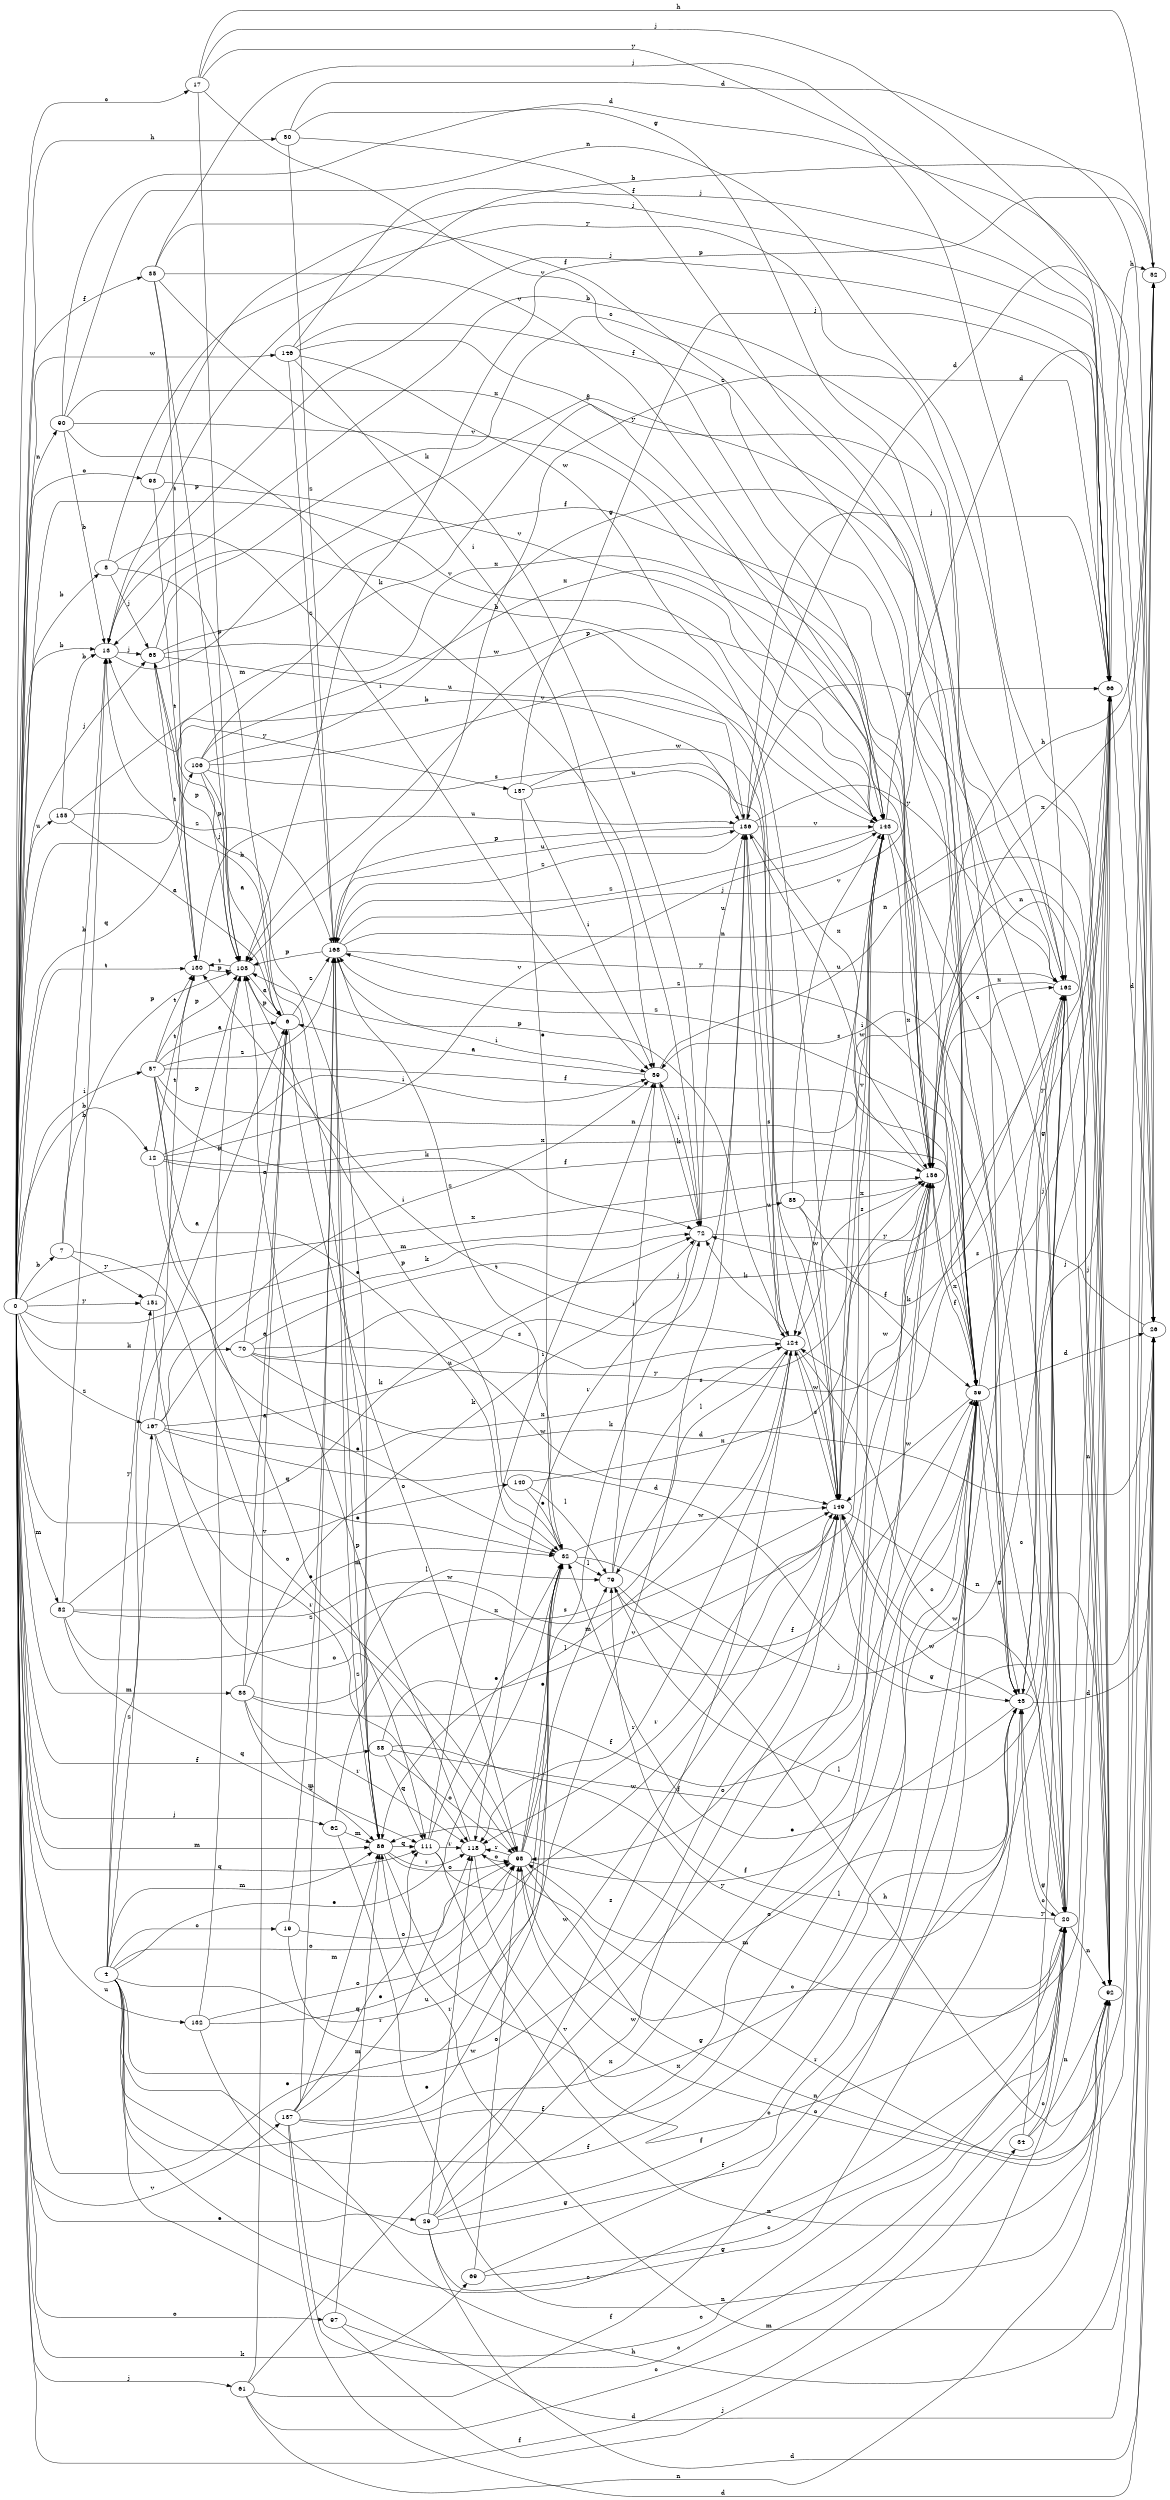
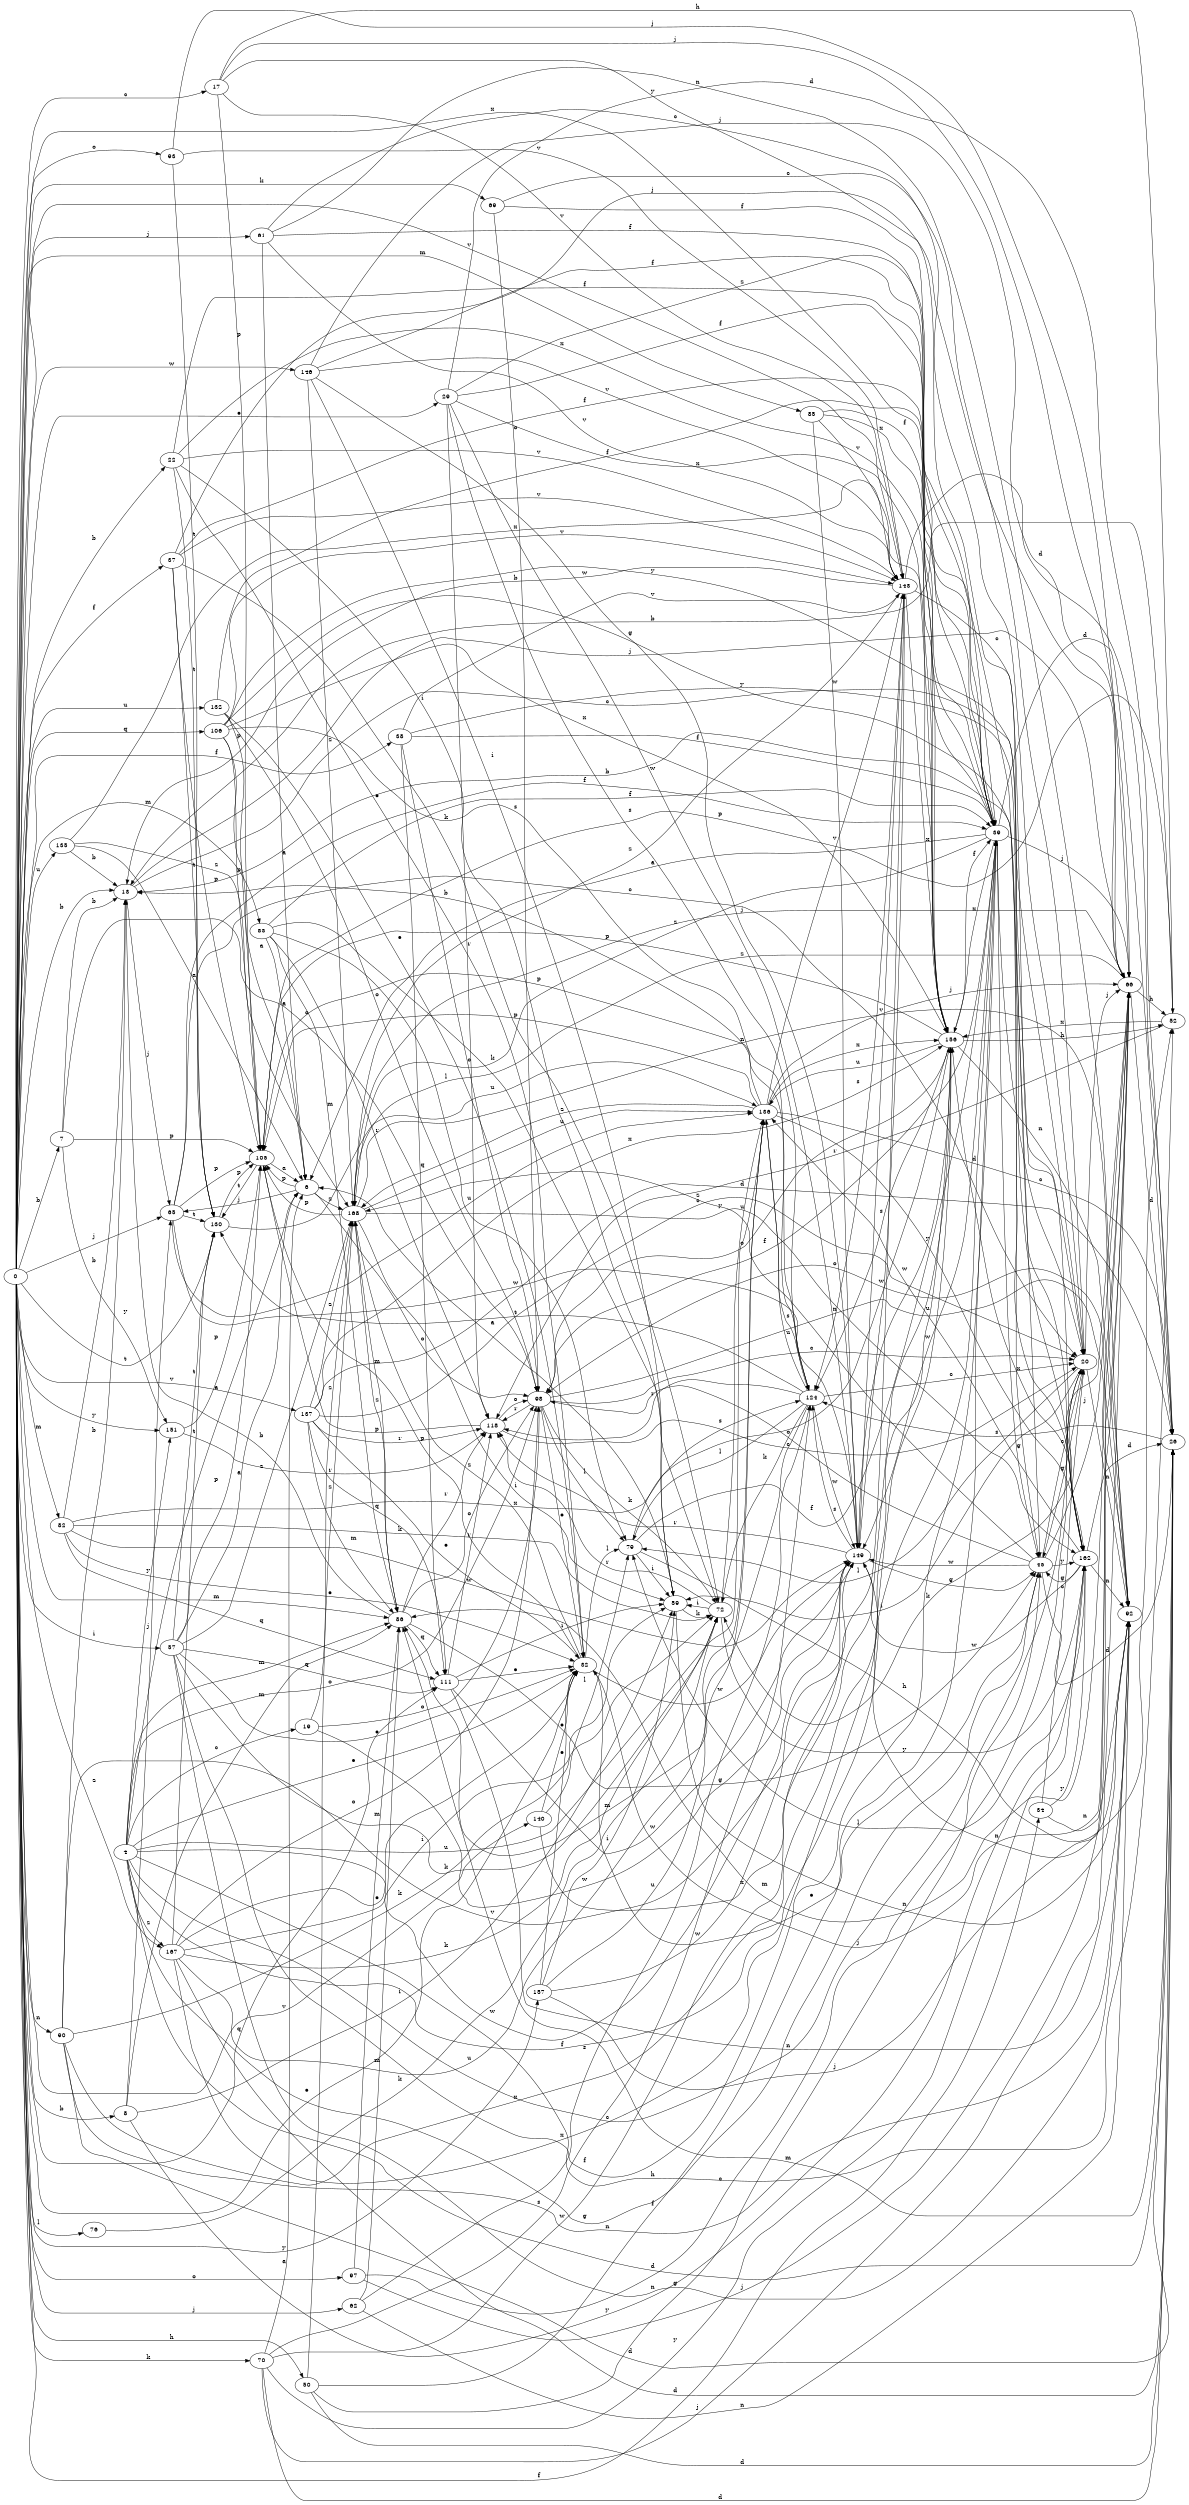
(153, 274) -> (172, 560)
none -> (595, 882)
(153, 1158) -> (172, 460)
none -> (1098, 1499)
none -> (94, 2230)
(723, 2249) -> (742, 282)
